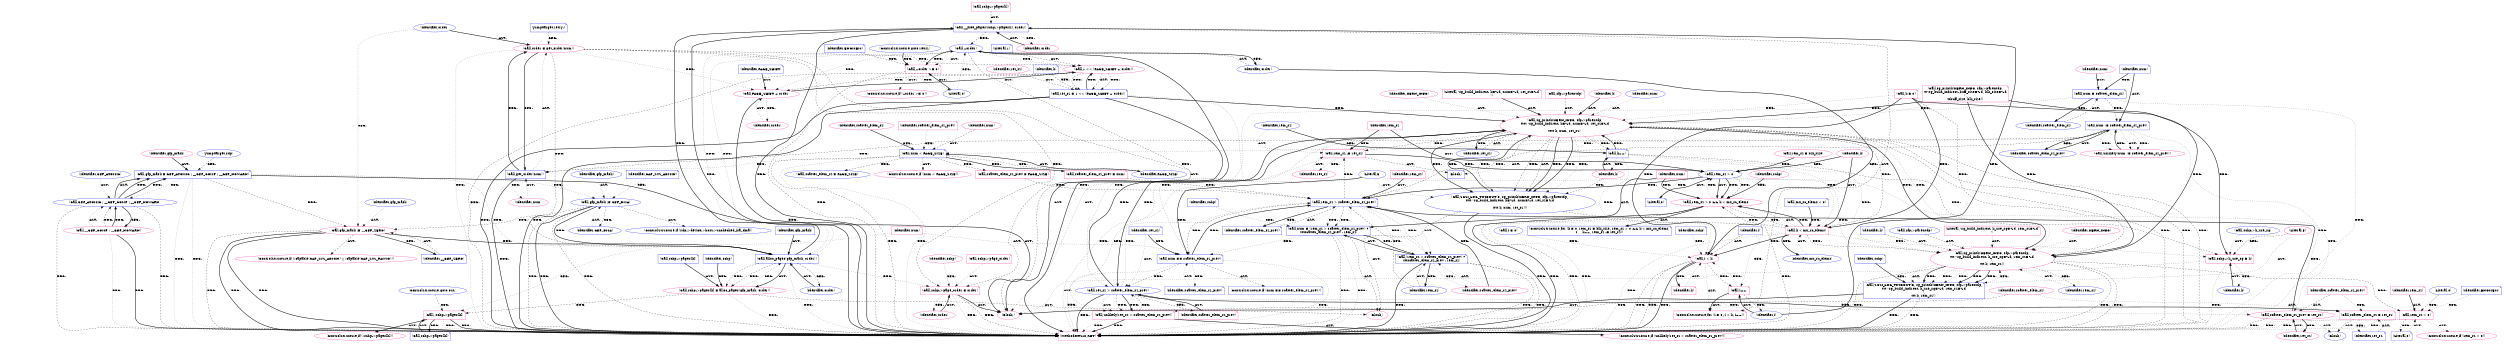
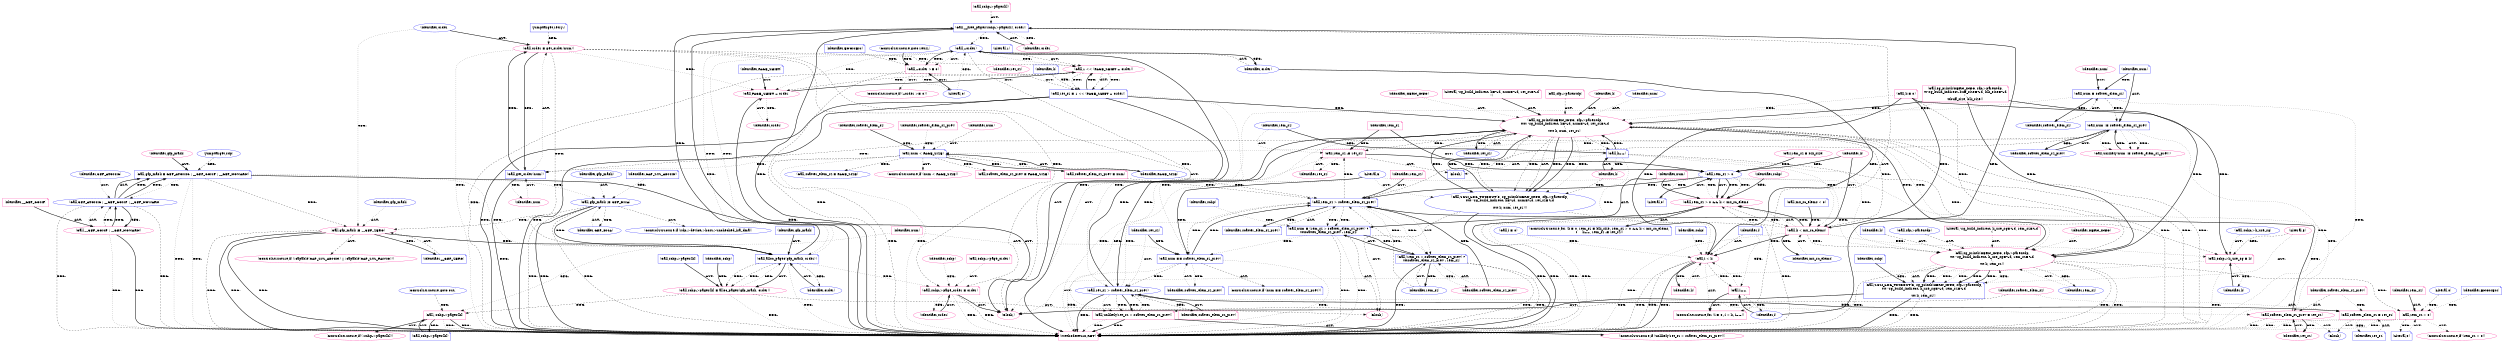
(1166, 190) -> (1246, 188)
none -> (26, 202)
